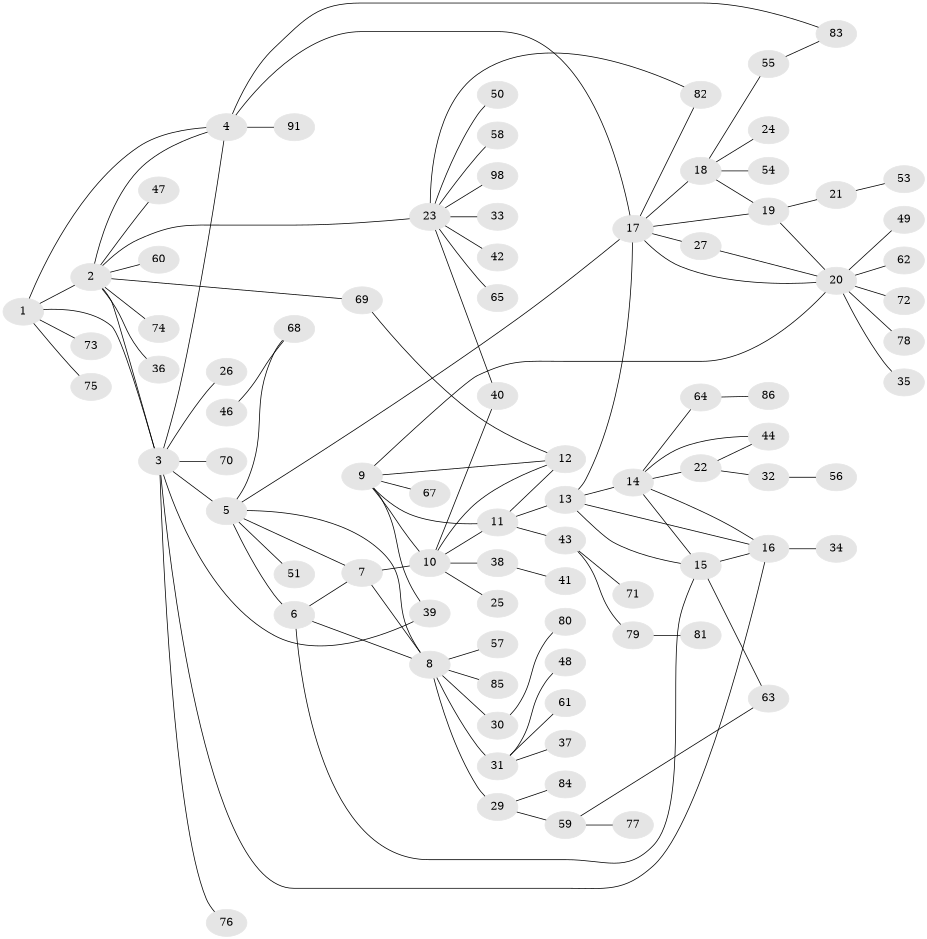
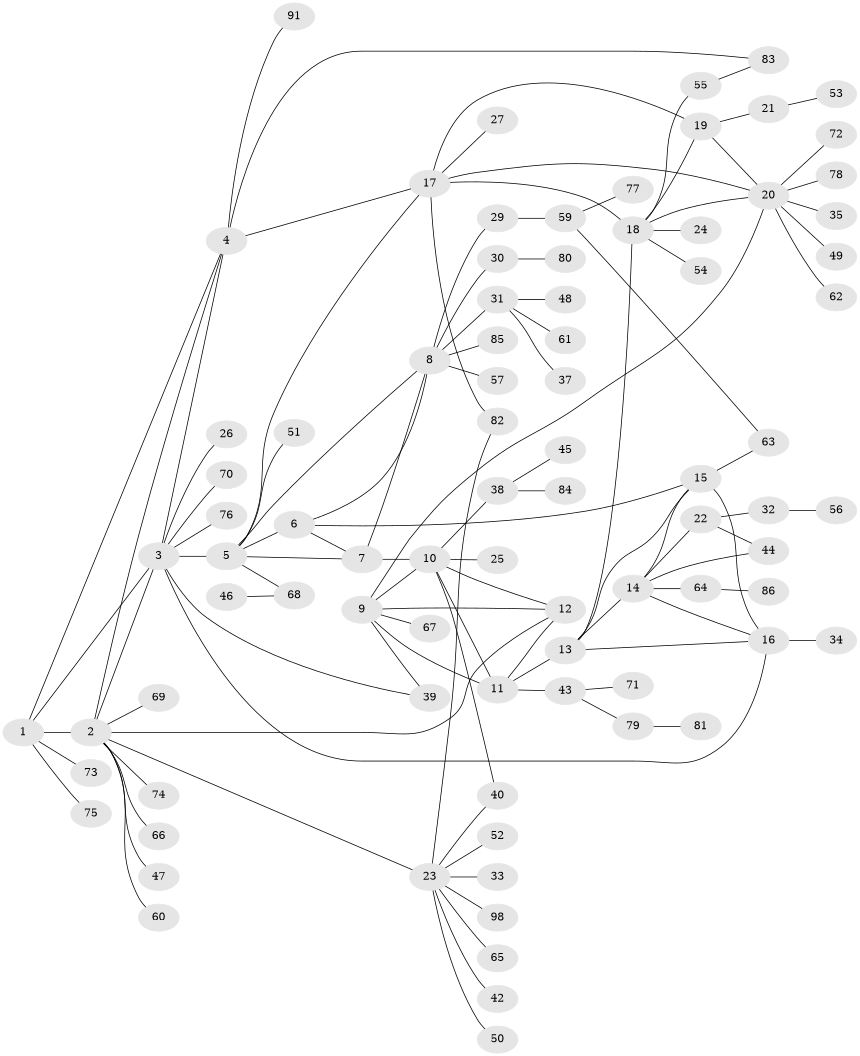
(498, 136) -> (498, 836)
(769, 263) -> (698, 206)
(159, 370) -> (159, 836)
(621, 370) -> (619, 445)
(446, 391) -> (355, 732)
(565, 581) -> (565, 450)
(532, 796) -> (532, 491)
